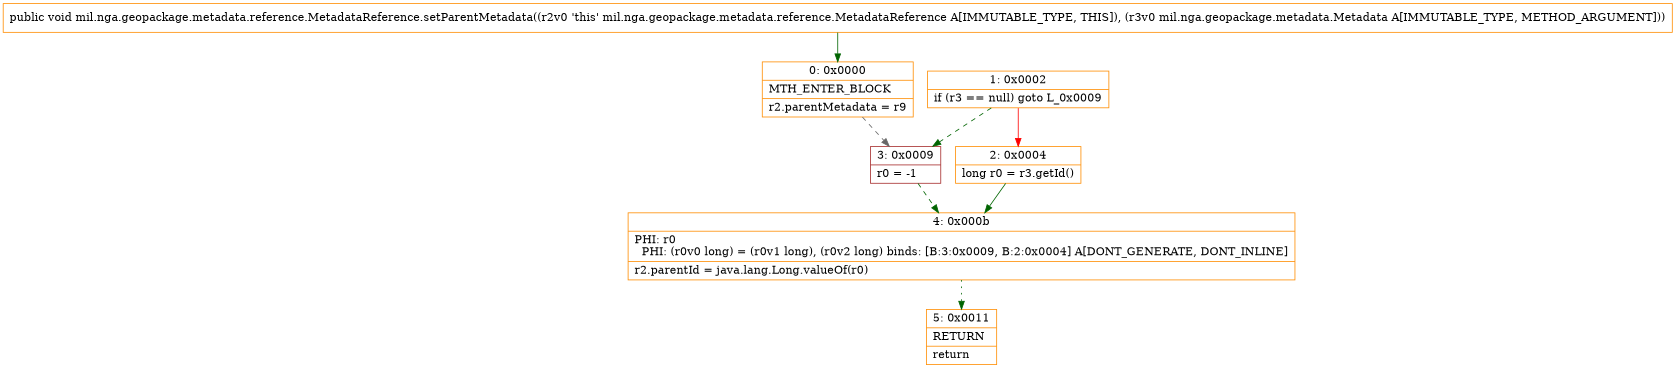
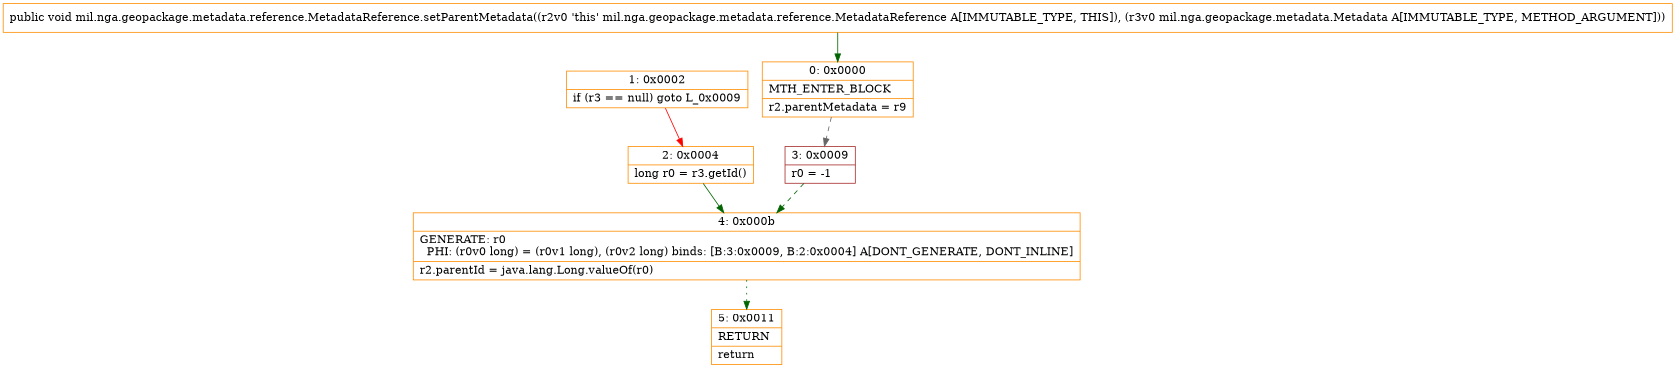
(965, 125) -> none
(657, 240) -> (465, 240)
